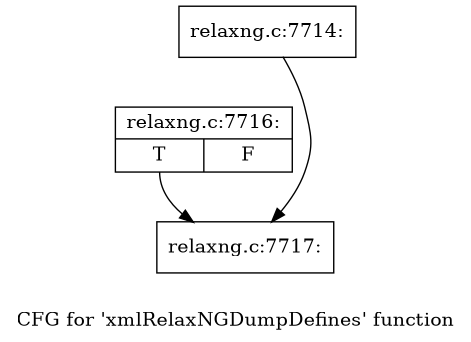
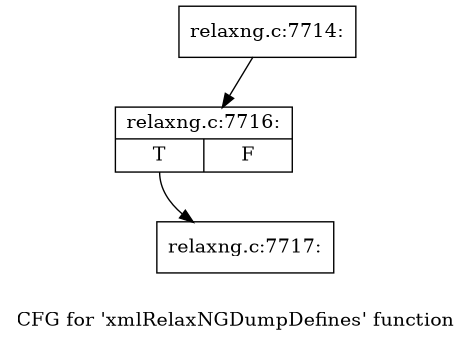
(310, 135) -> (241, 76)
